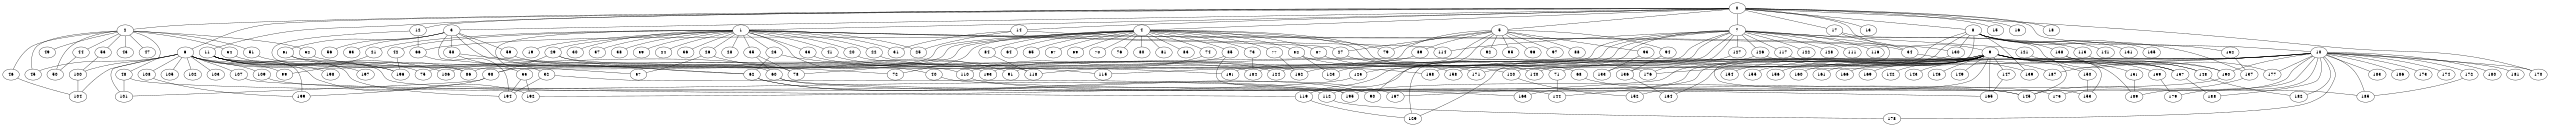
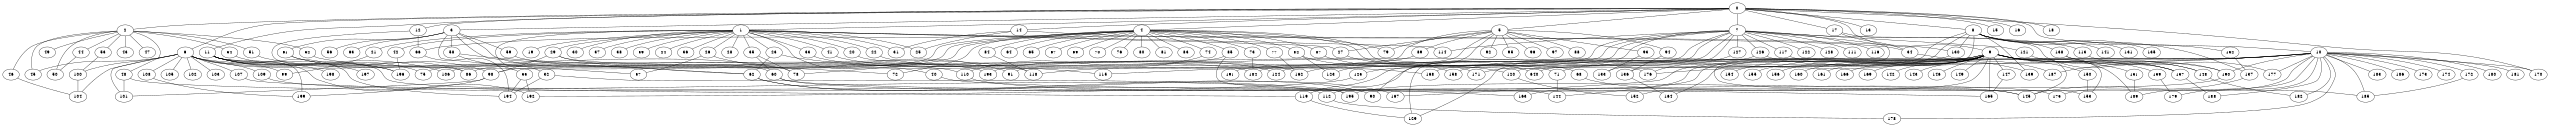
(756, 67) -> (427, 62)
(1534, 75) -> (1534, 75)
